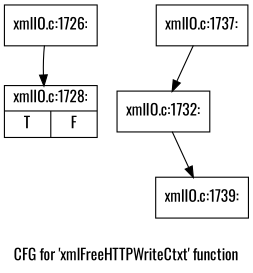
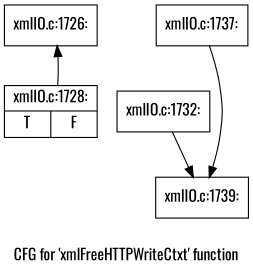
(43, 60) -> (58, 71)
(185, 63) -> (222, 106)
